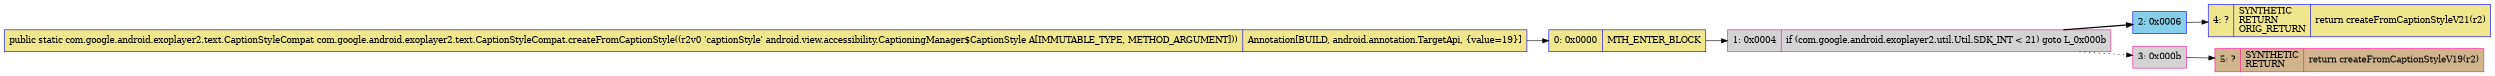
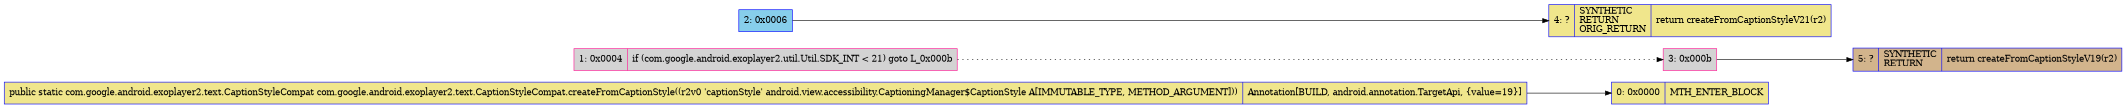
(2095, 27) -> none
(1714, 41) -> none
(2349, 60) -> (1987, 60)
